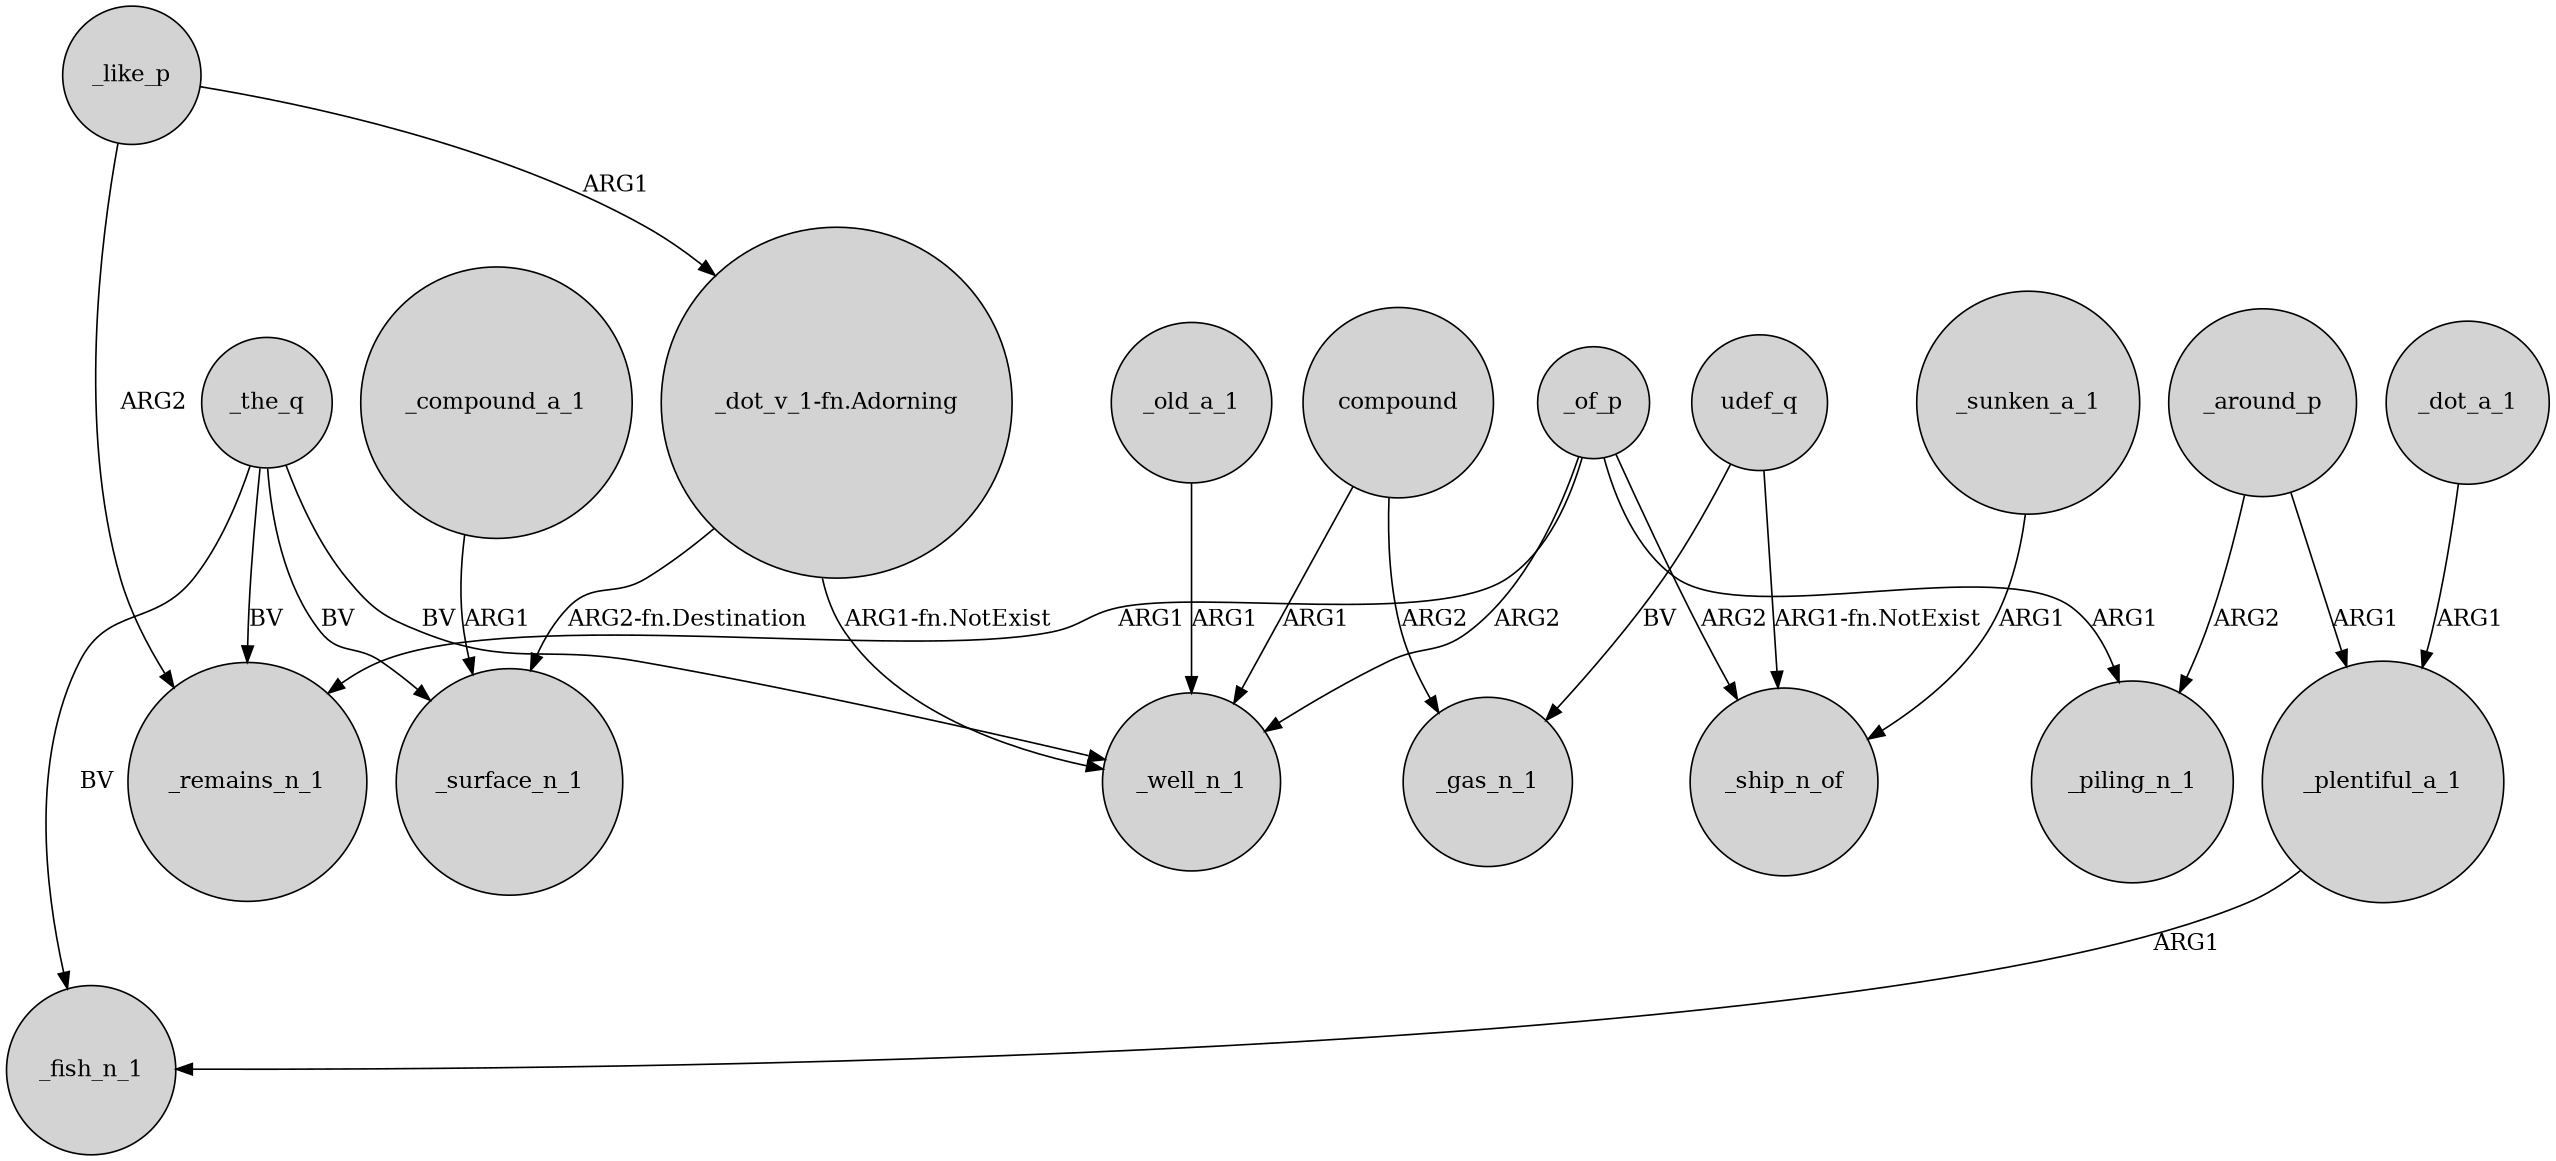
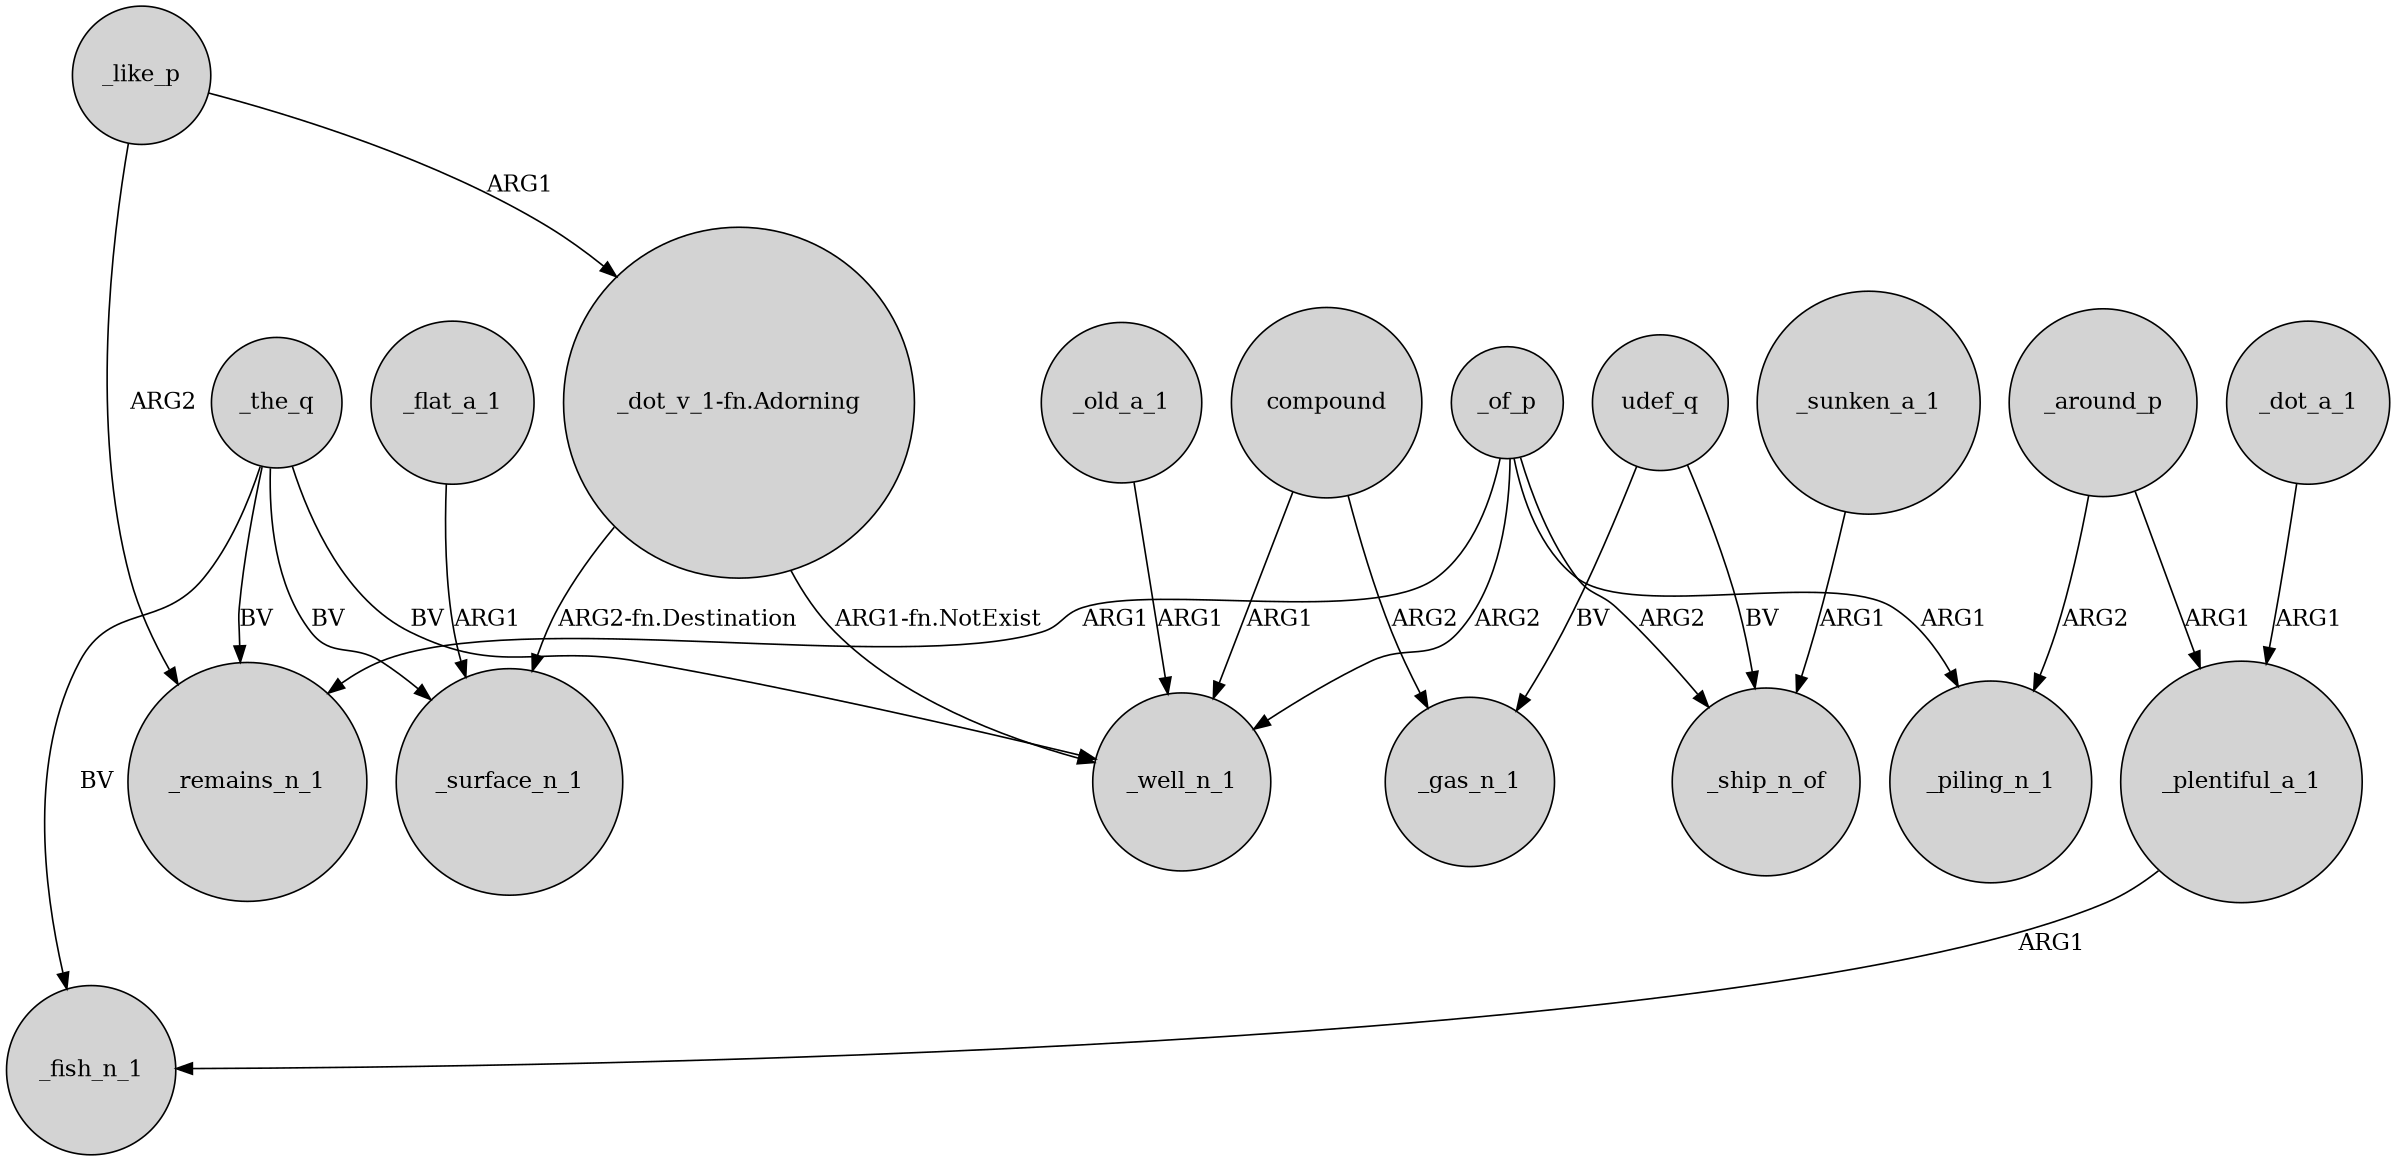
(496, 403) -> (453, 403)
(1878, 620) -> (1762, 620)
